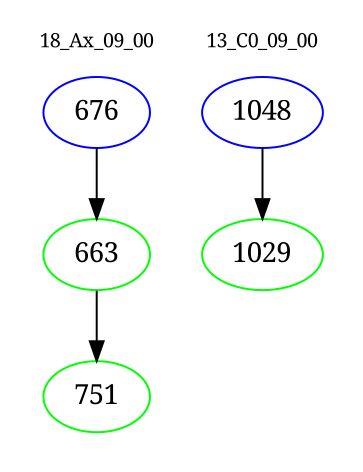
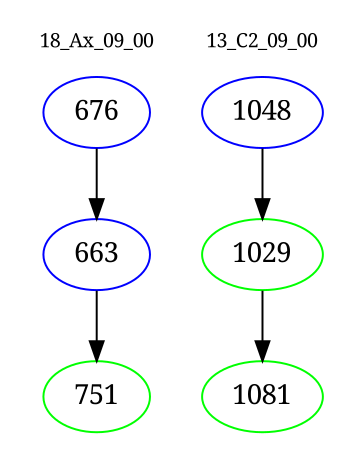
(262, 42) -> (262, 42)
(97, 255) -> (97, 255)
none -> (262, 397)
